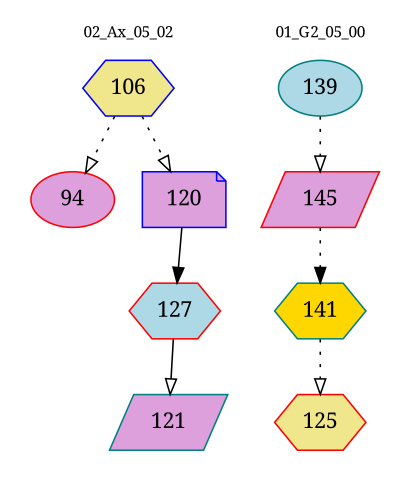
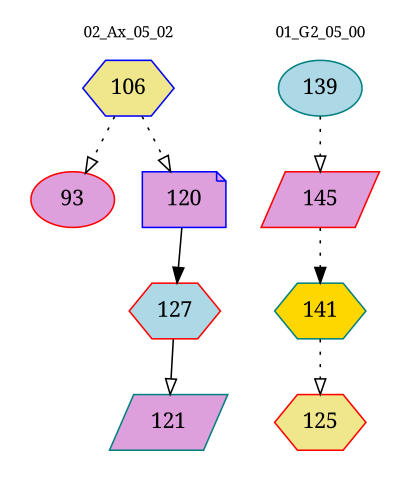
(73, 200) -> (73, 200)
